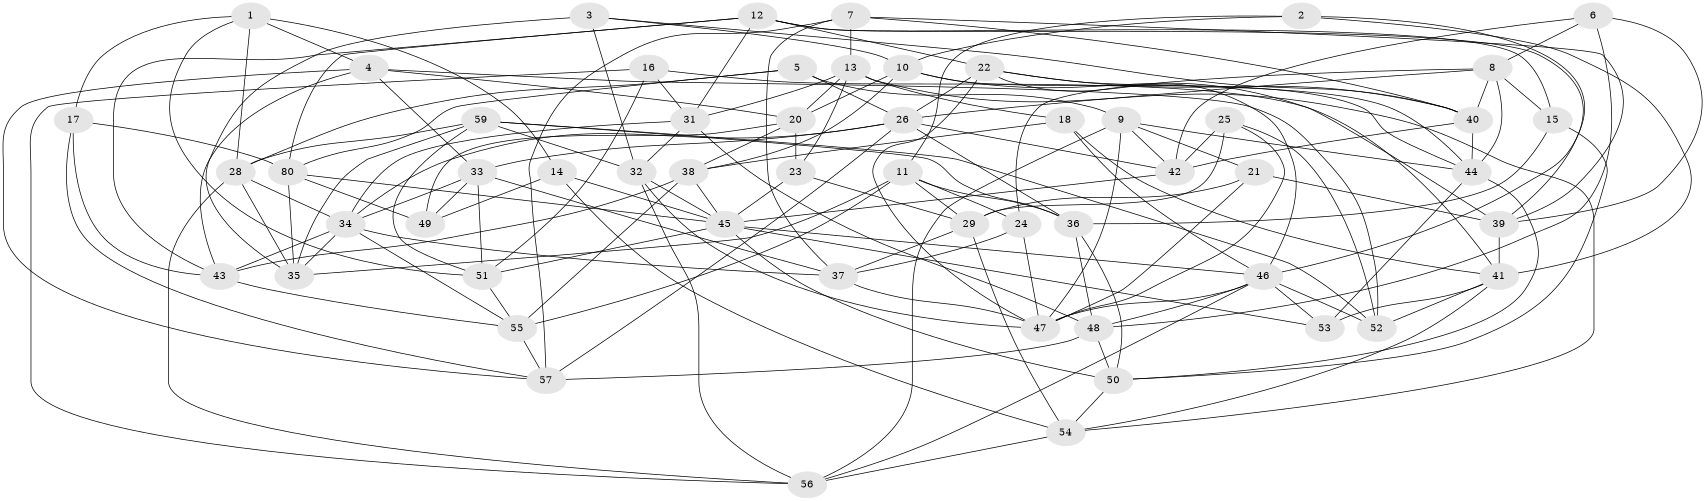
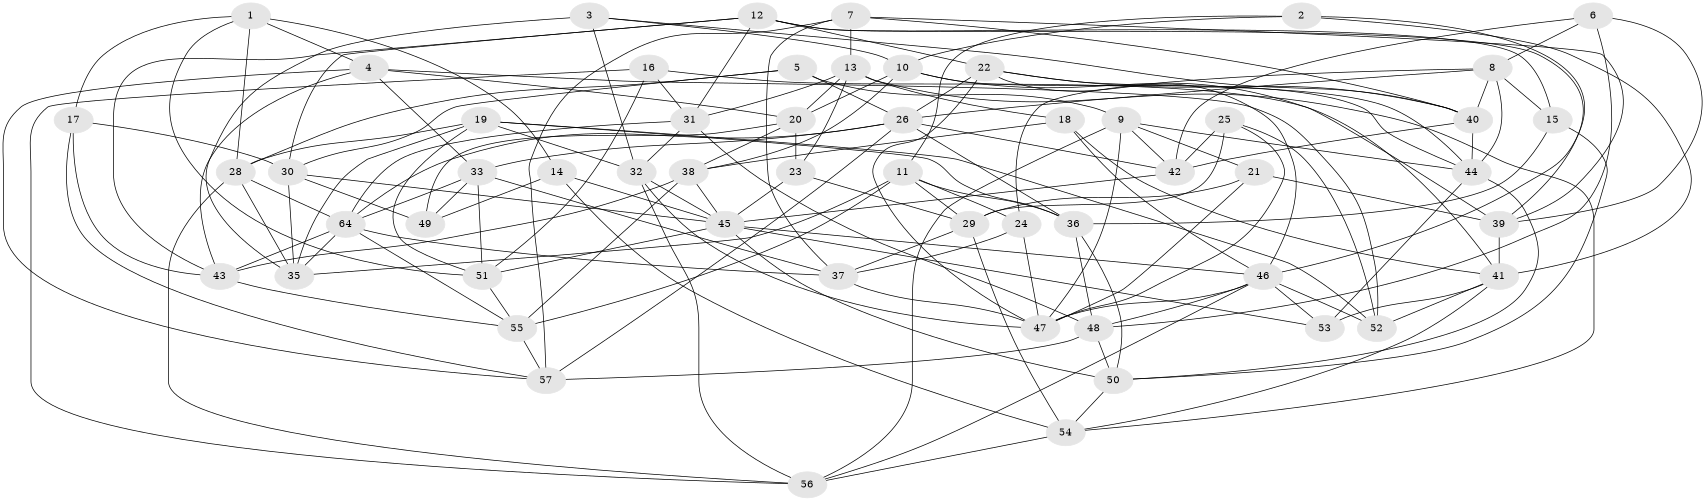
(481, 120) -> (481, 120)
(288, 172) -> (288, 172)
(346, 224) -> (346, 224)
